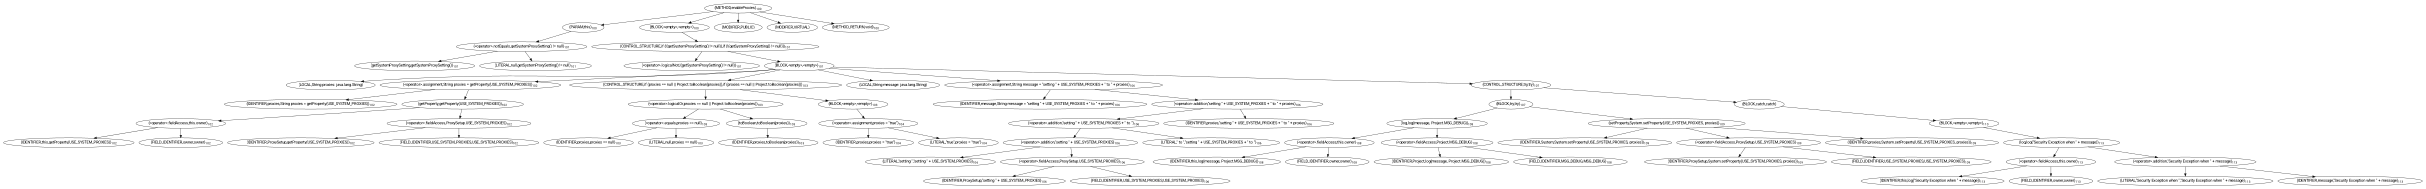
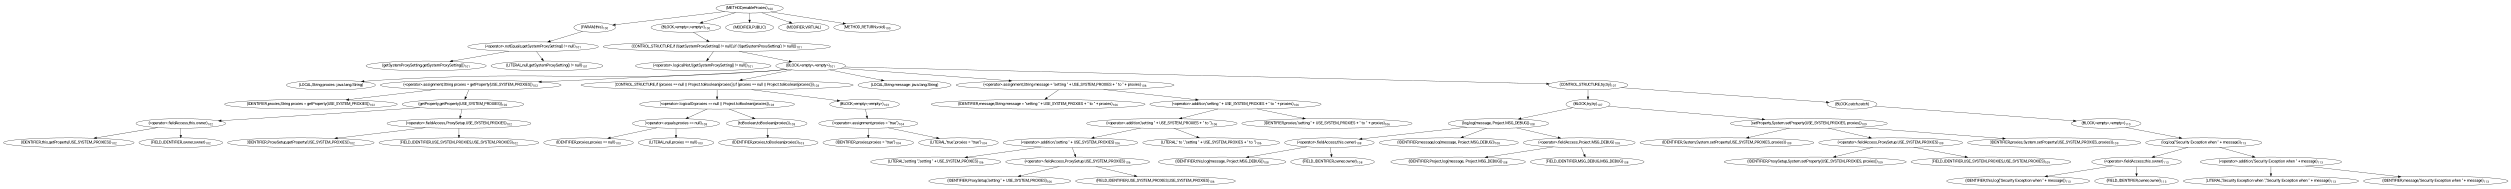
none -> (1449, 143)
